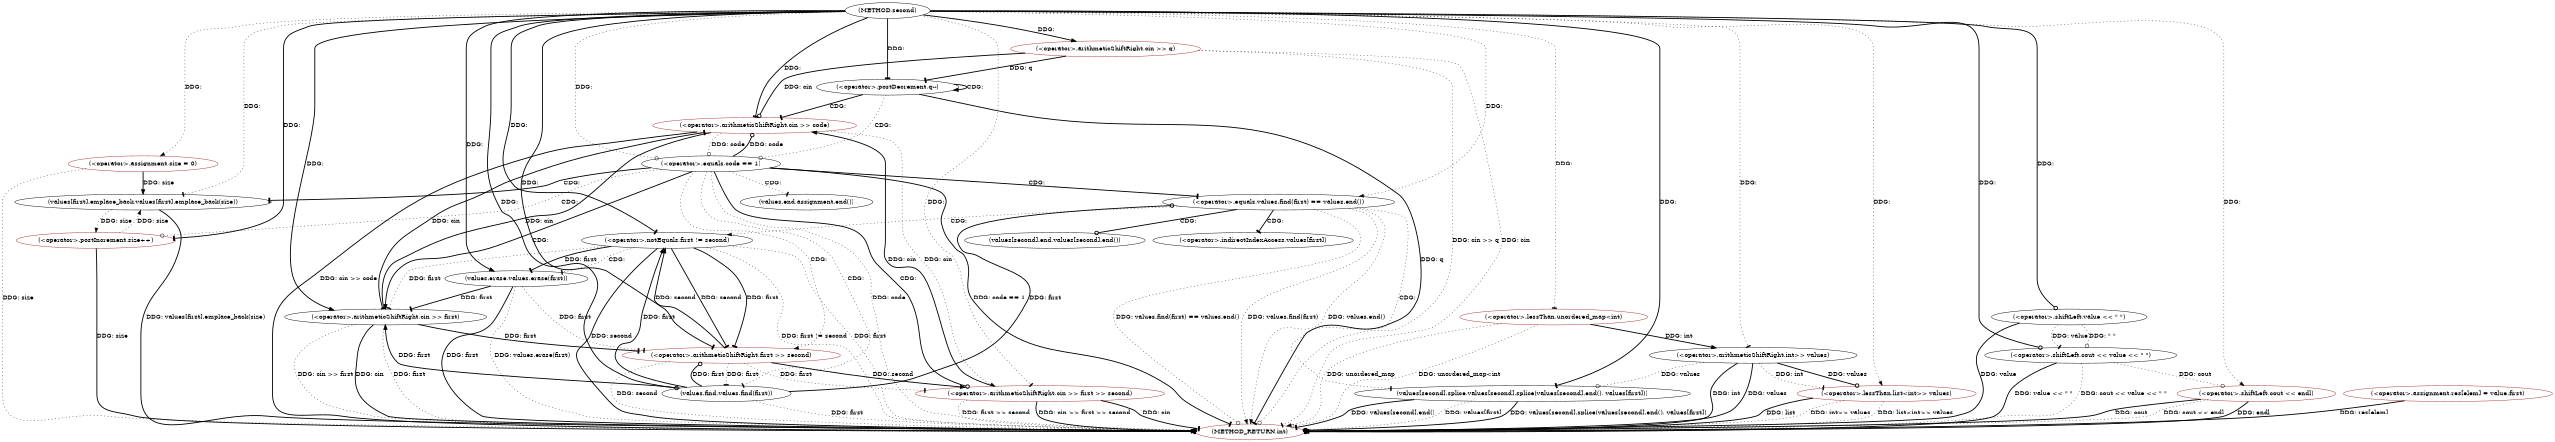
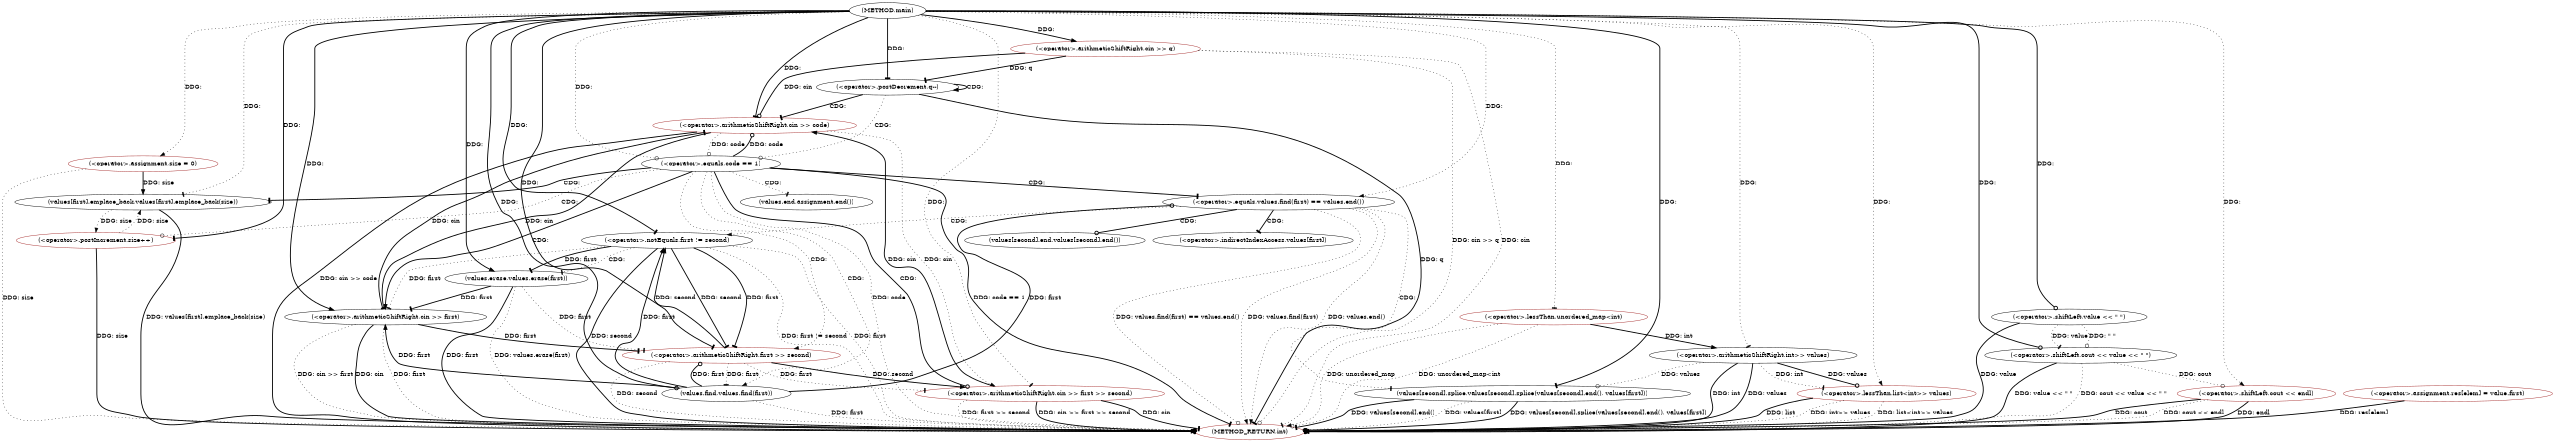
(888, 11) -> (888, 11)
(844, 281) -> (844, 280)
